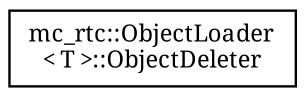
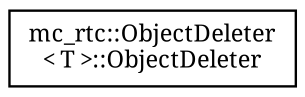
(153, 49) -> (153, 49)
